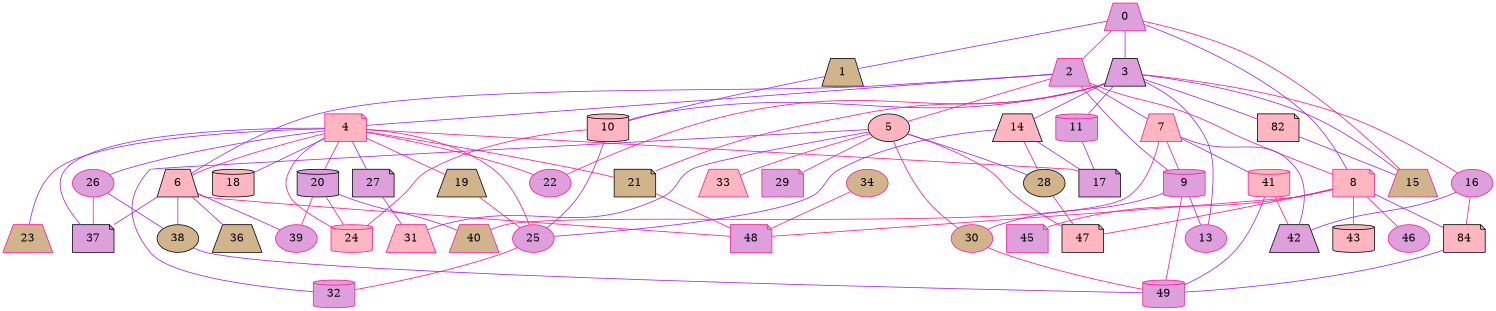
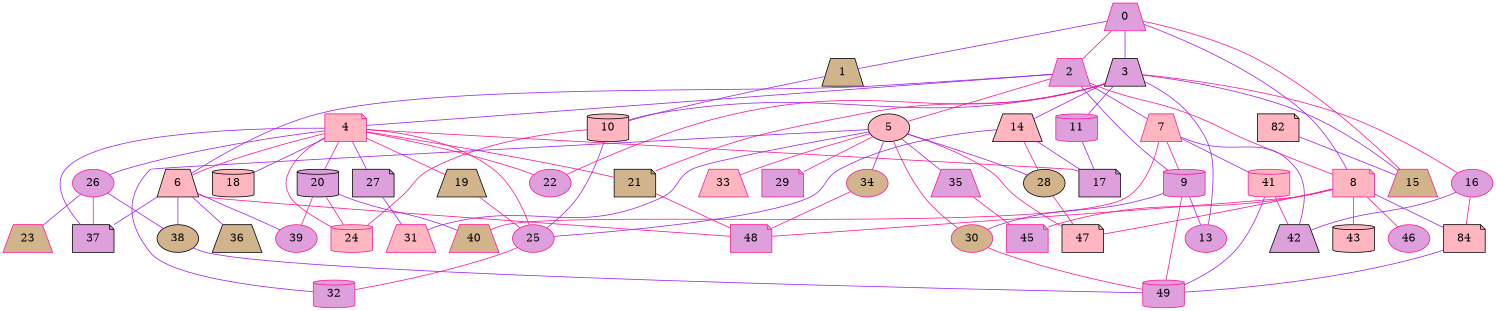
(1201, 99) -> none
(157, 141) -> (62, 210)
none -> (878, 155)
none -> (956, 183)
